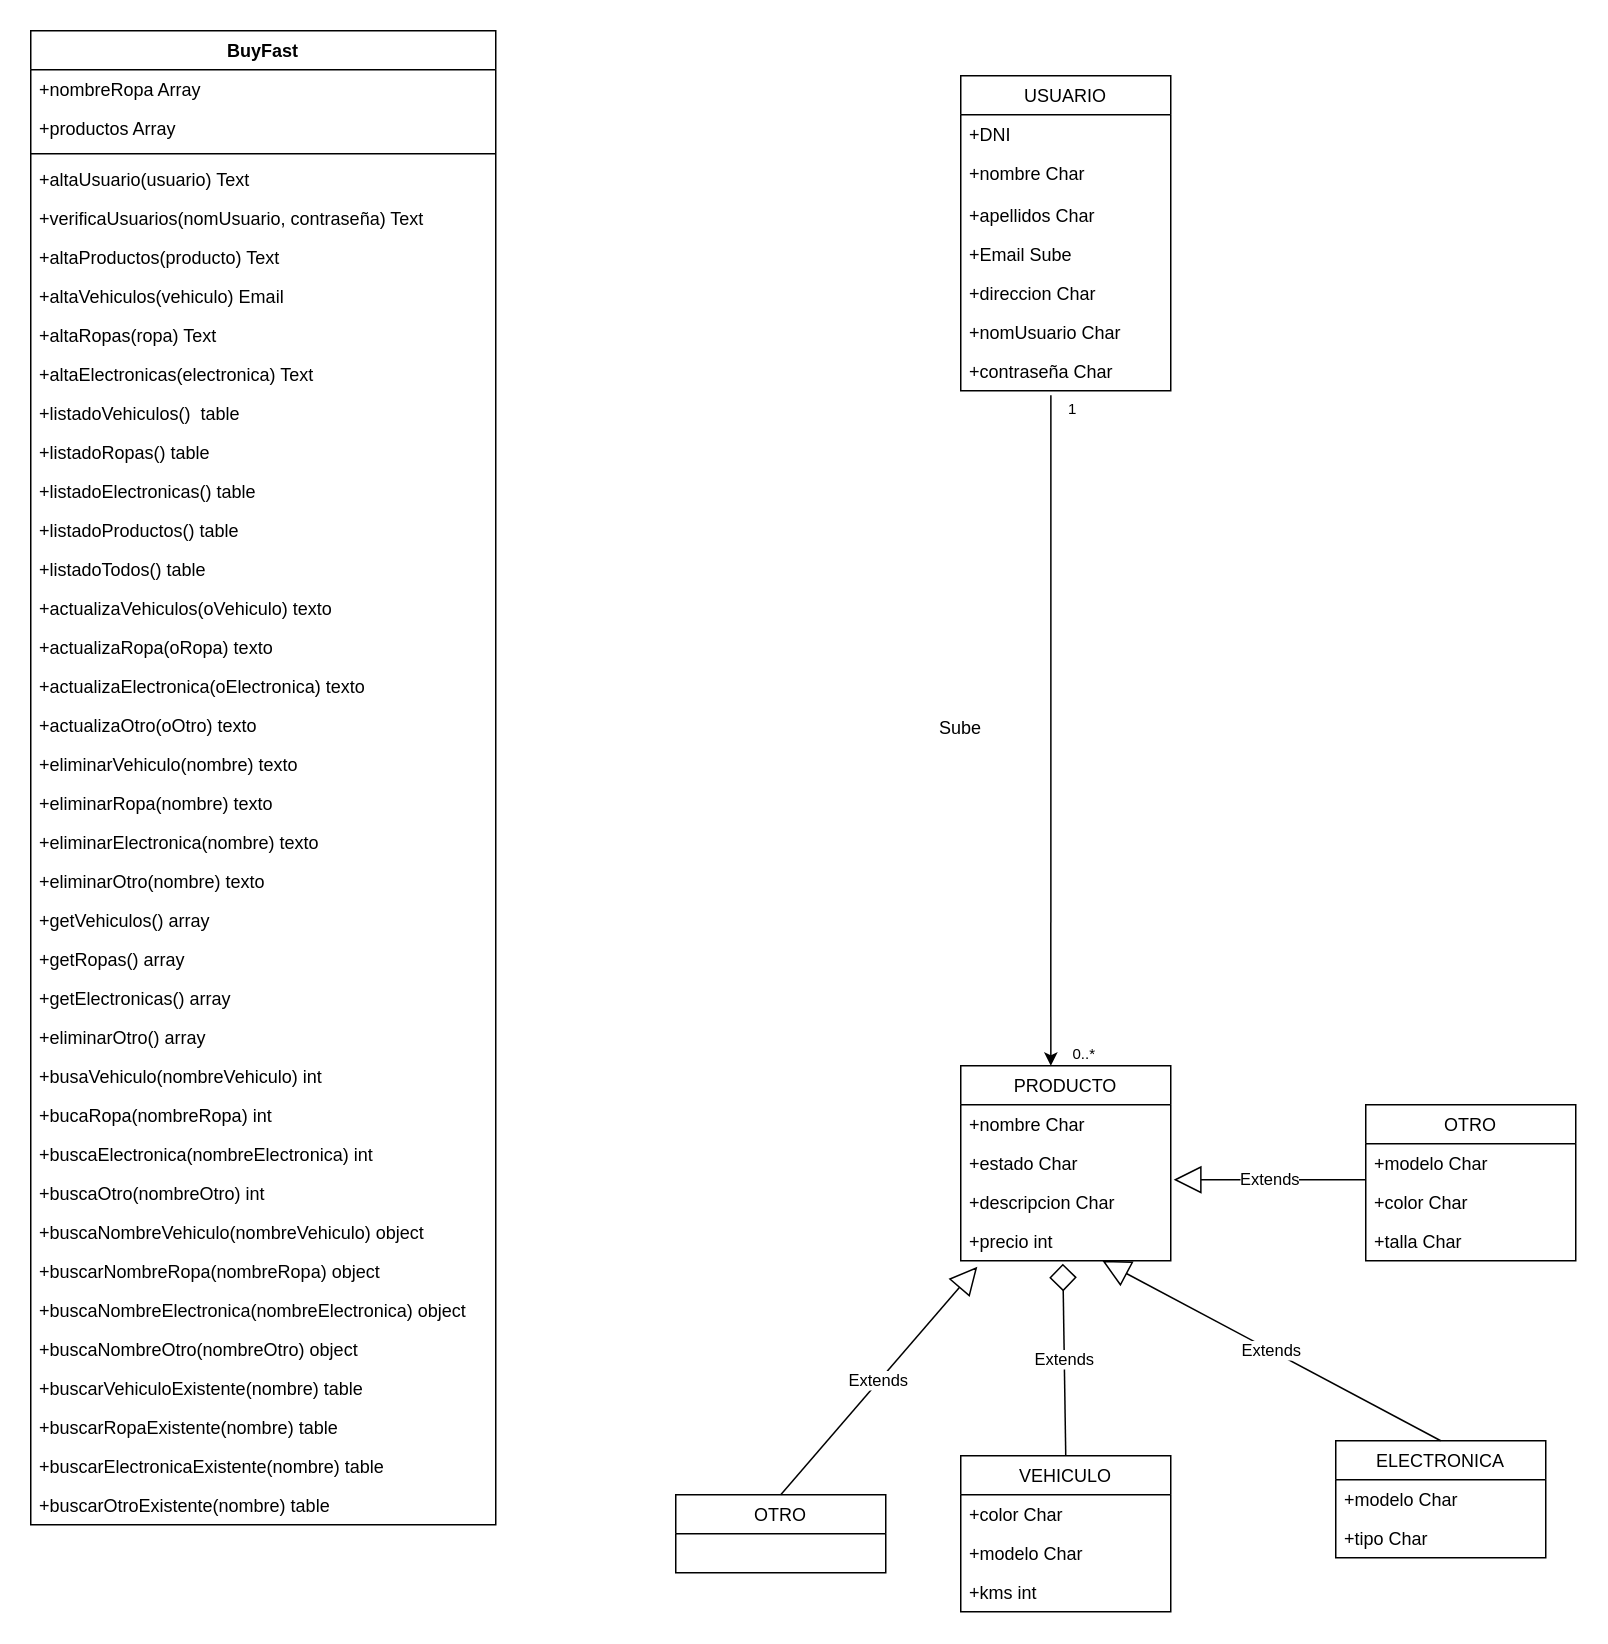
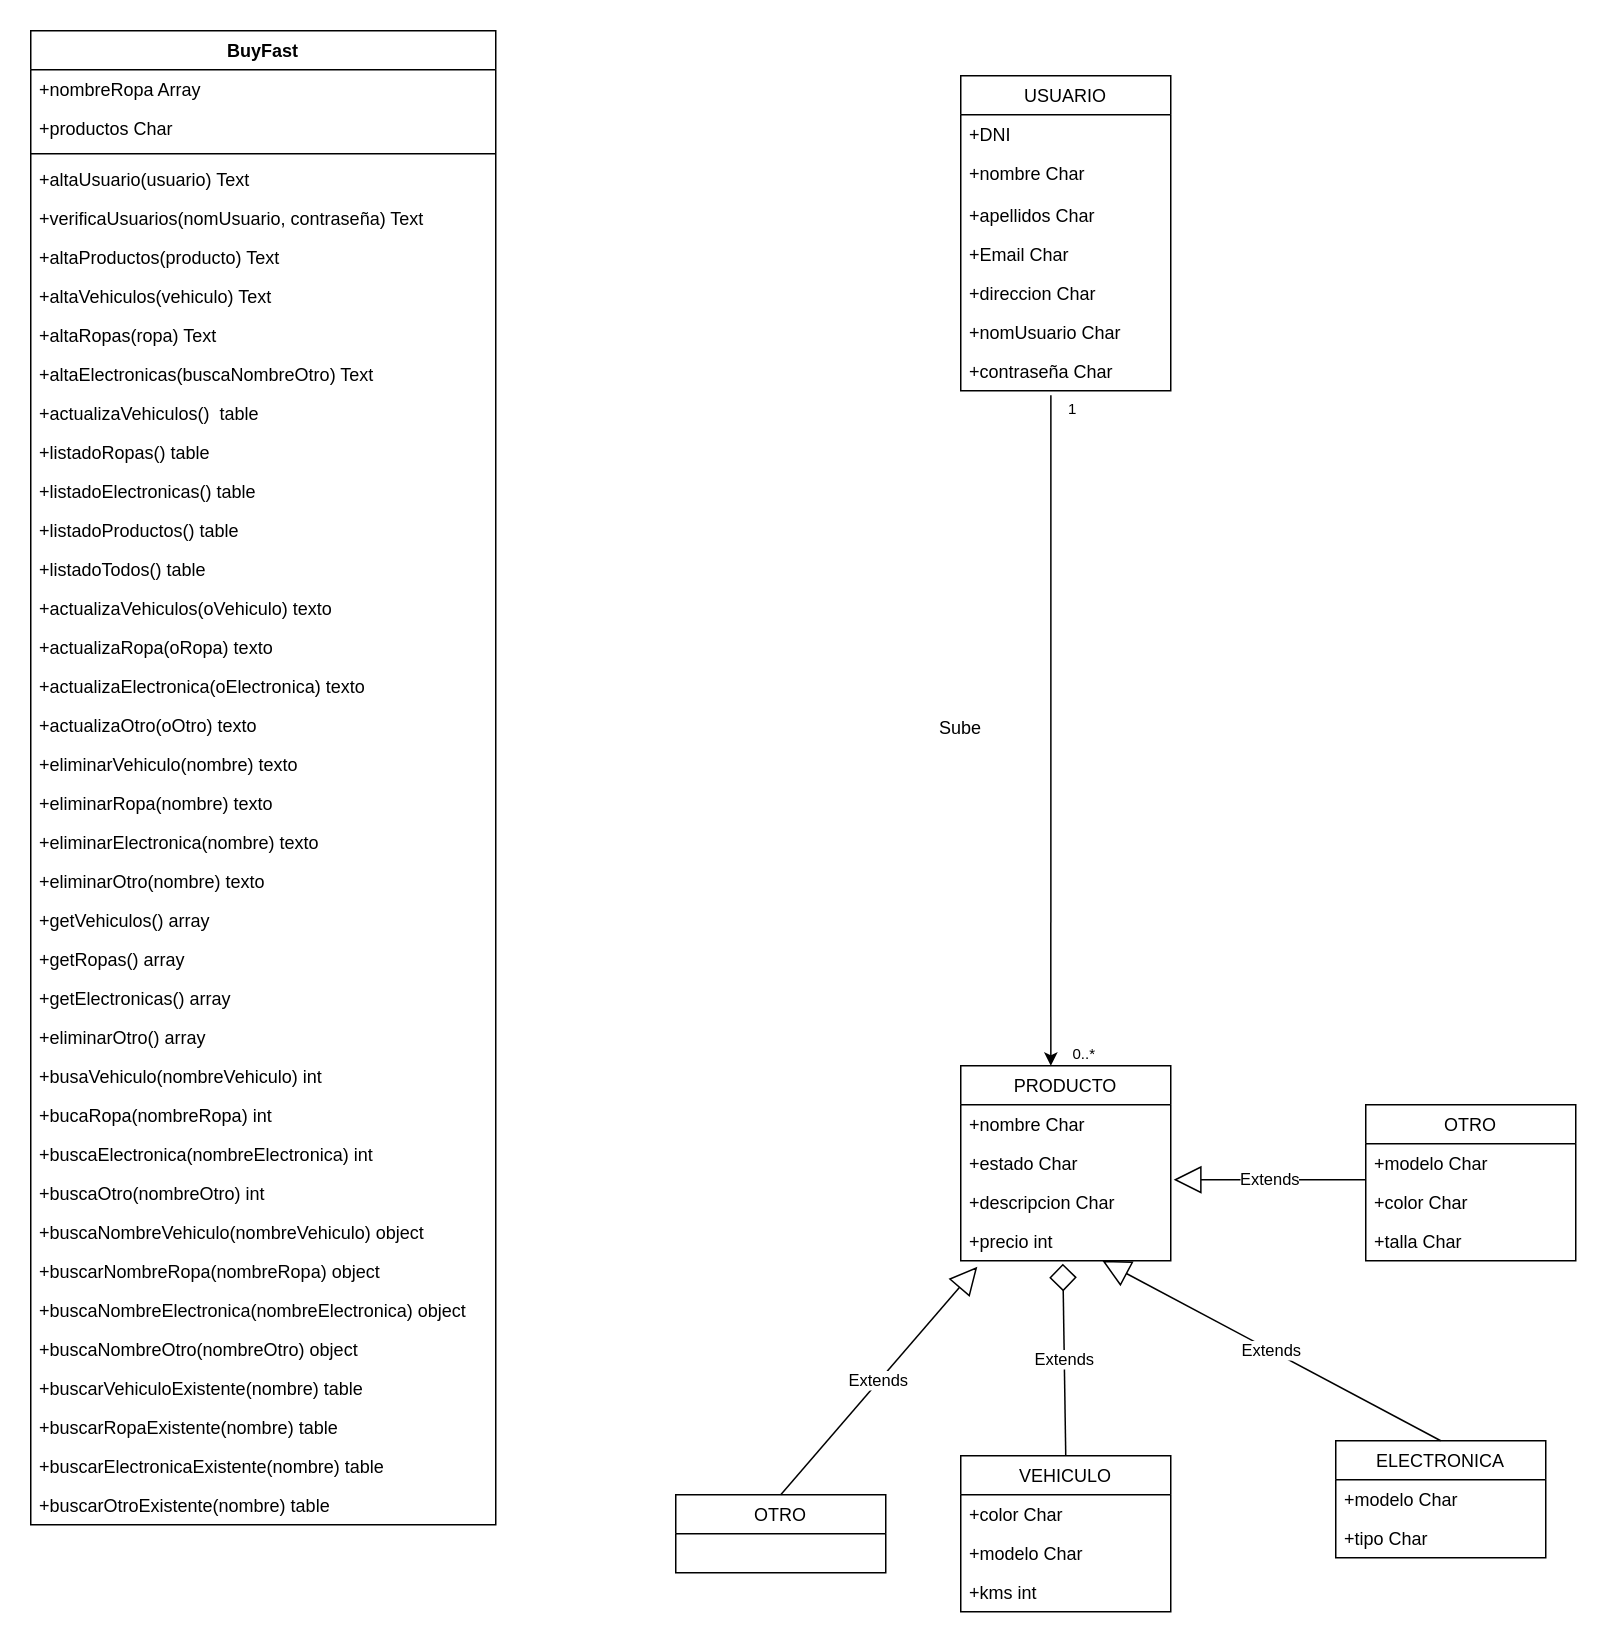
(117, 129) -> (112, 129)
(1017, 255) -> (1017, 255)
(171, 297) -> (171, 297)
(201, 375) -> (226, 375)
(156, 414) -> (166, 414)
